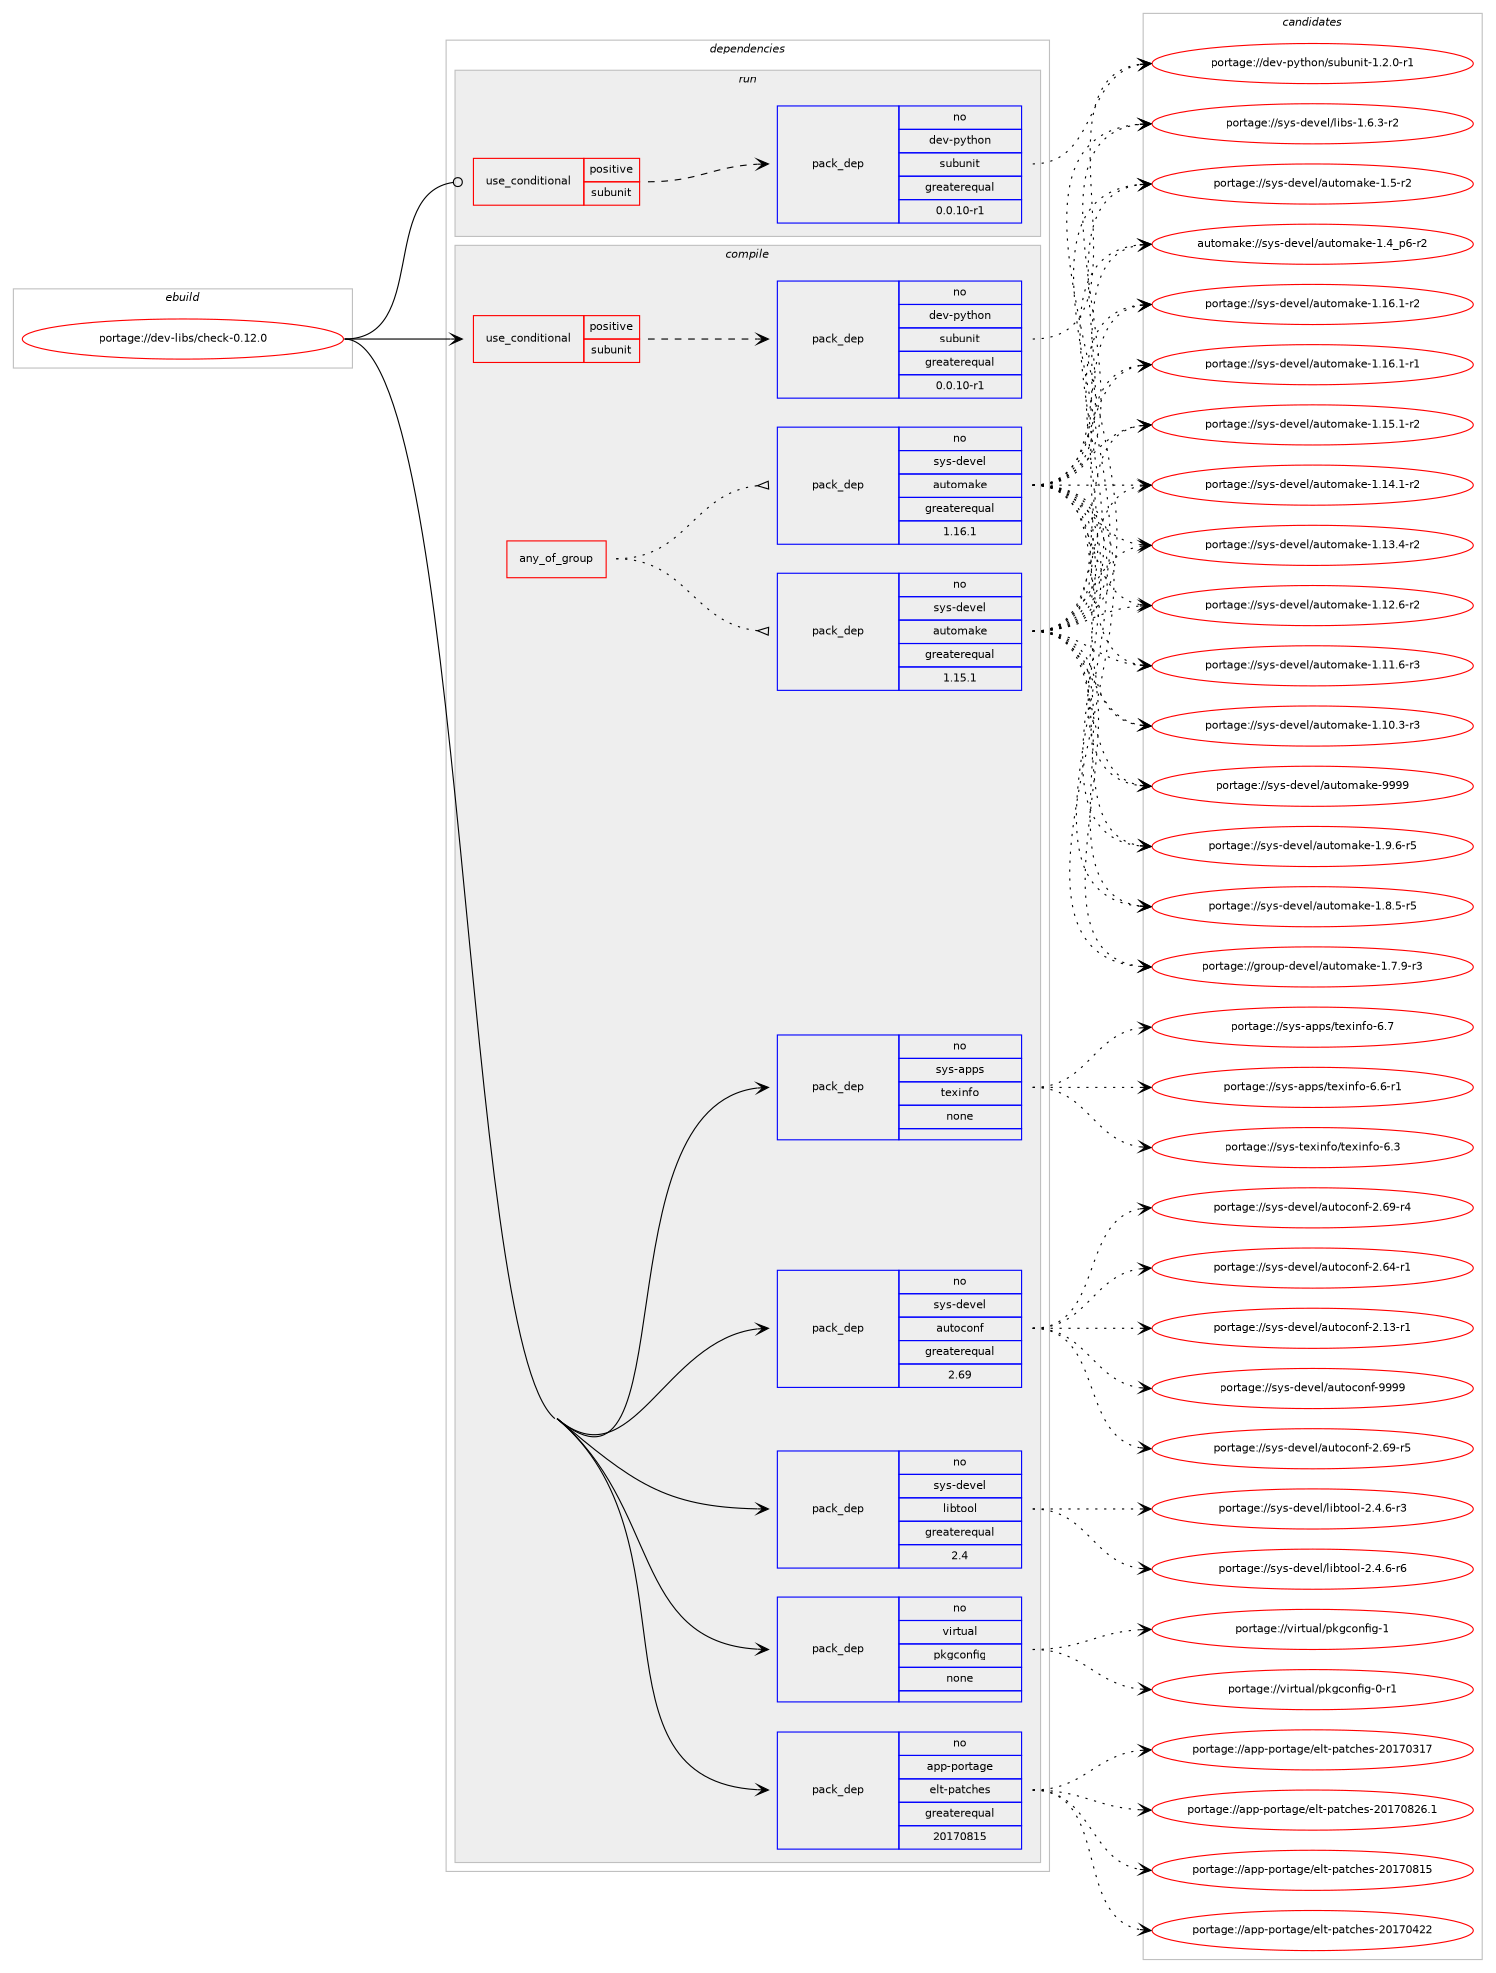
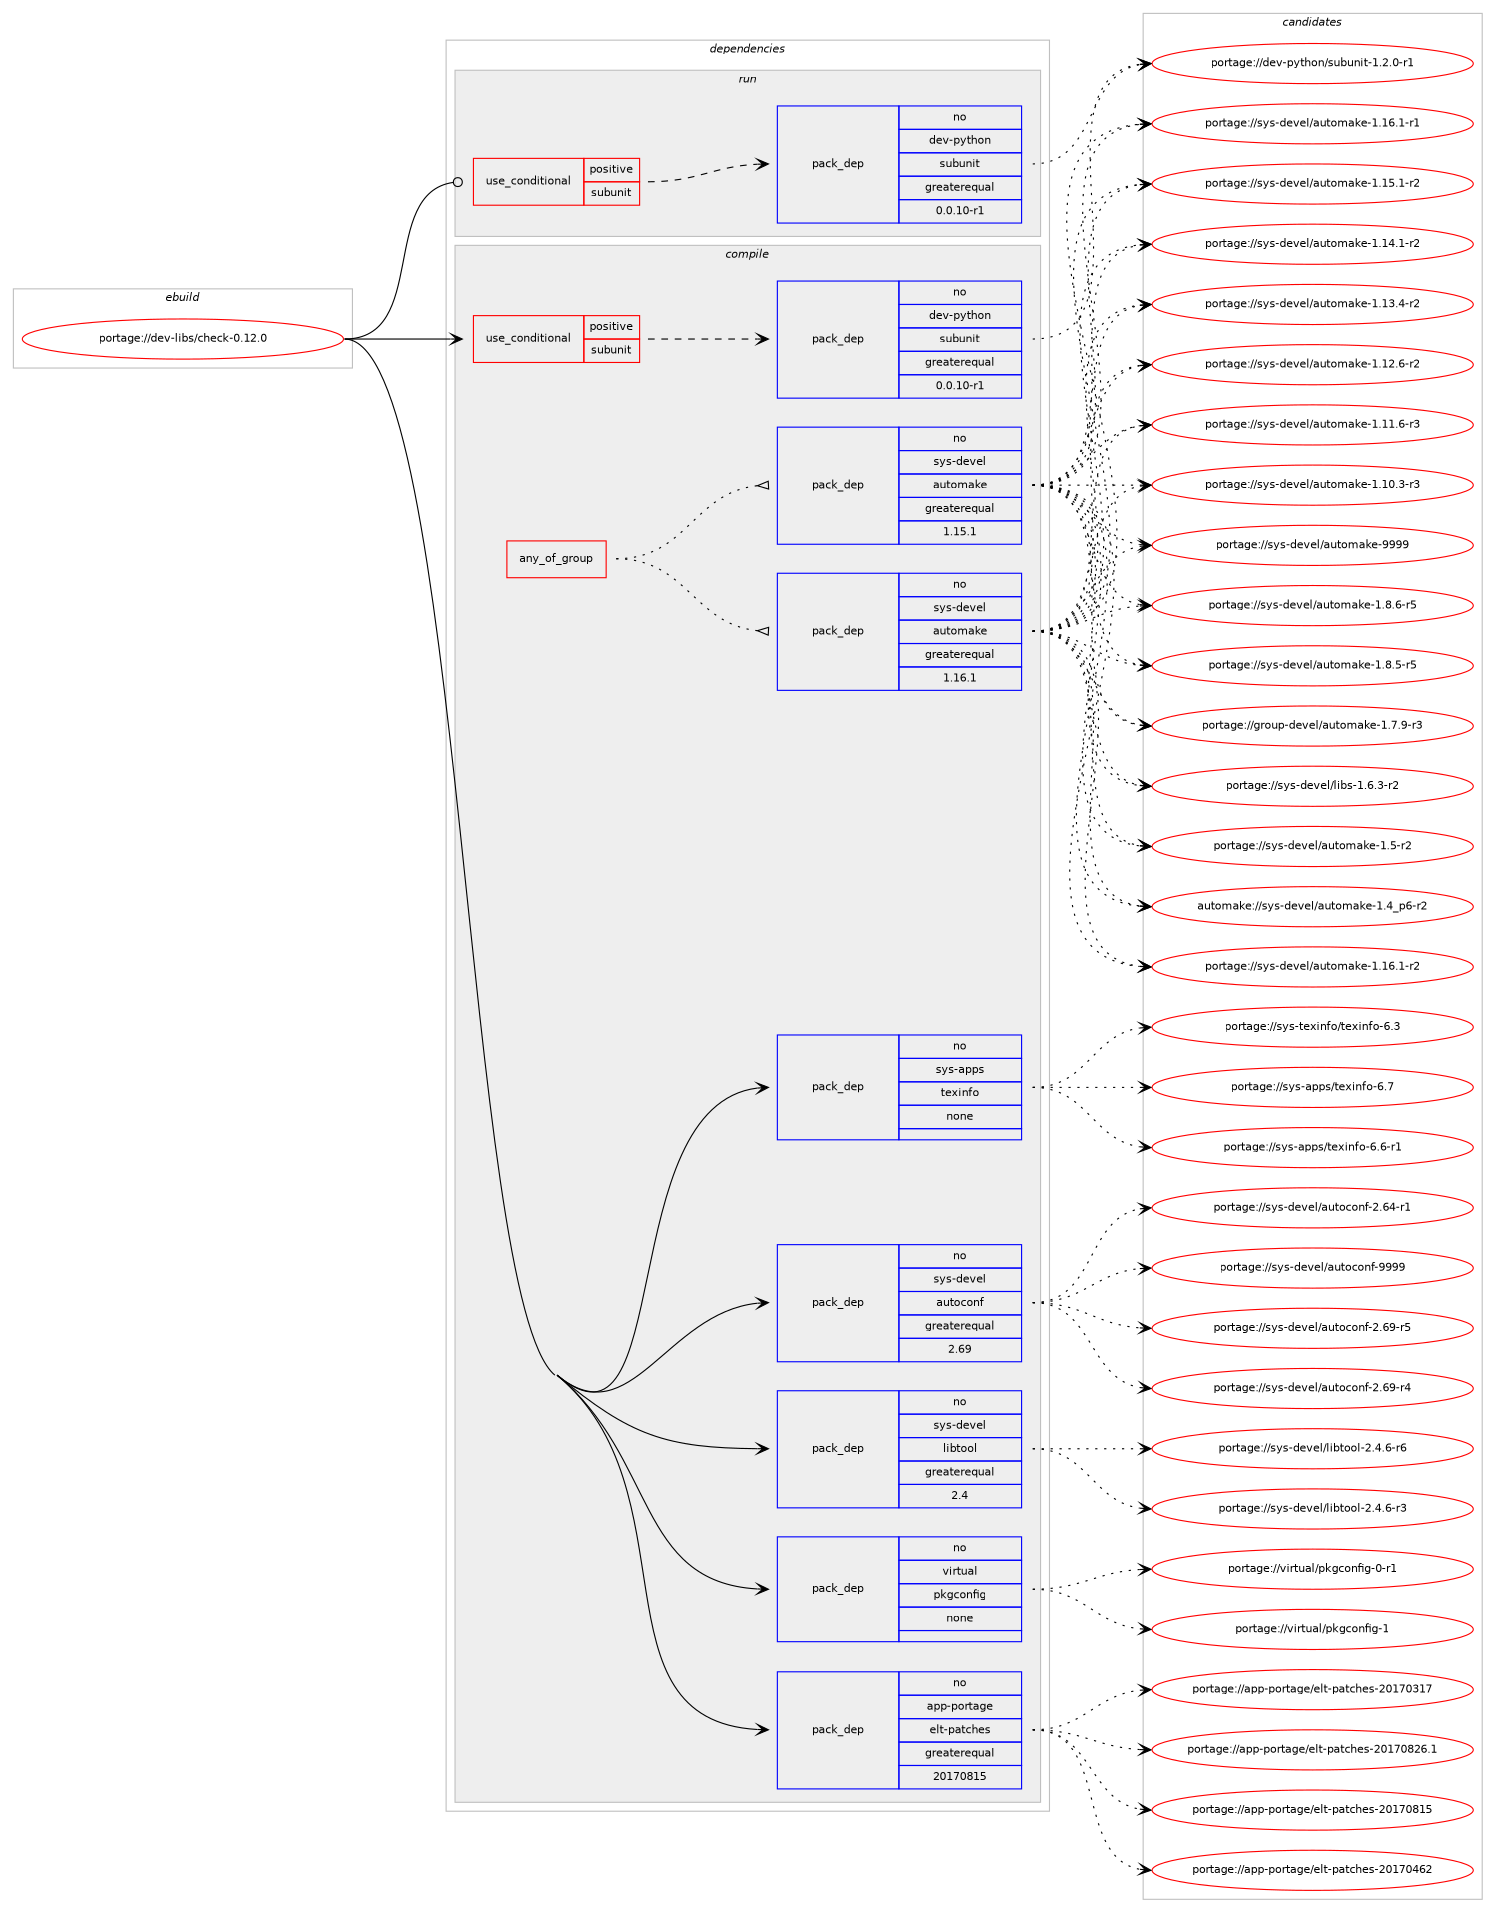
(1313, 846) -> (1313, 606)
(1313, 1328) -> none
(1313, 1931) -> (1313, 1870)
